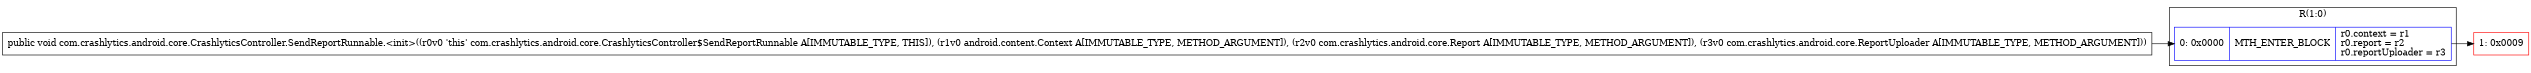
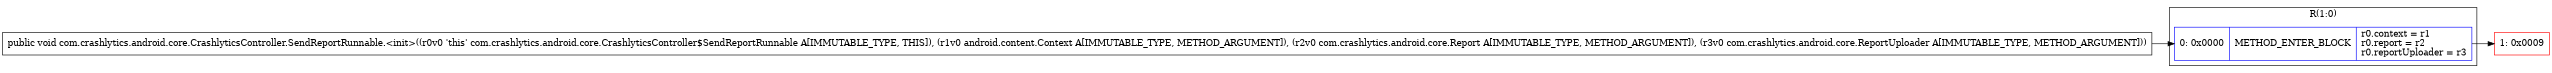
(2282, 43) -> (2293, 43)
